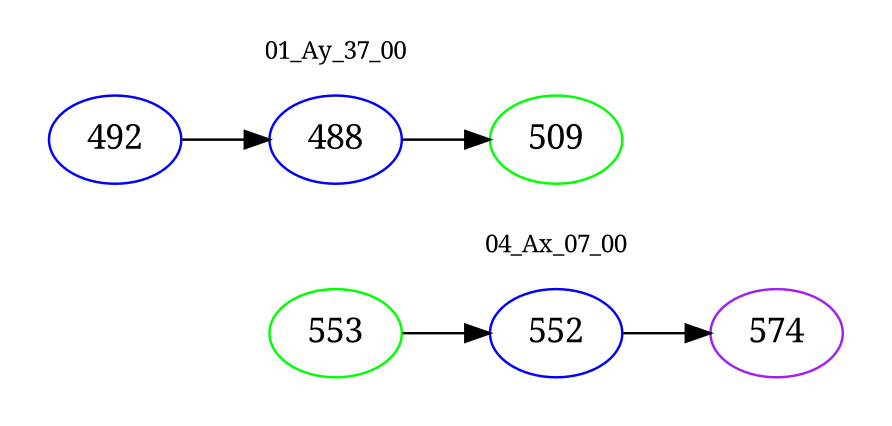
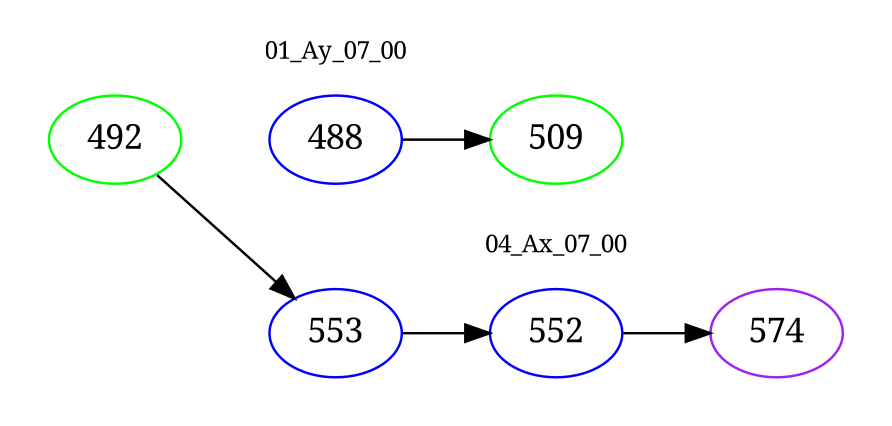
(336, 53) -> (336, 53)
(115, 140) -> (115, 140)
(213, 140) -> (217, 229)
(336, 333) -> (336, 333)
